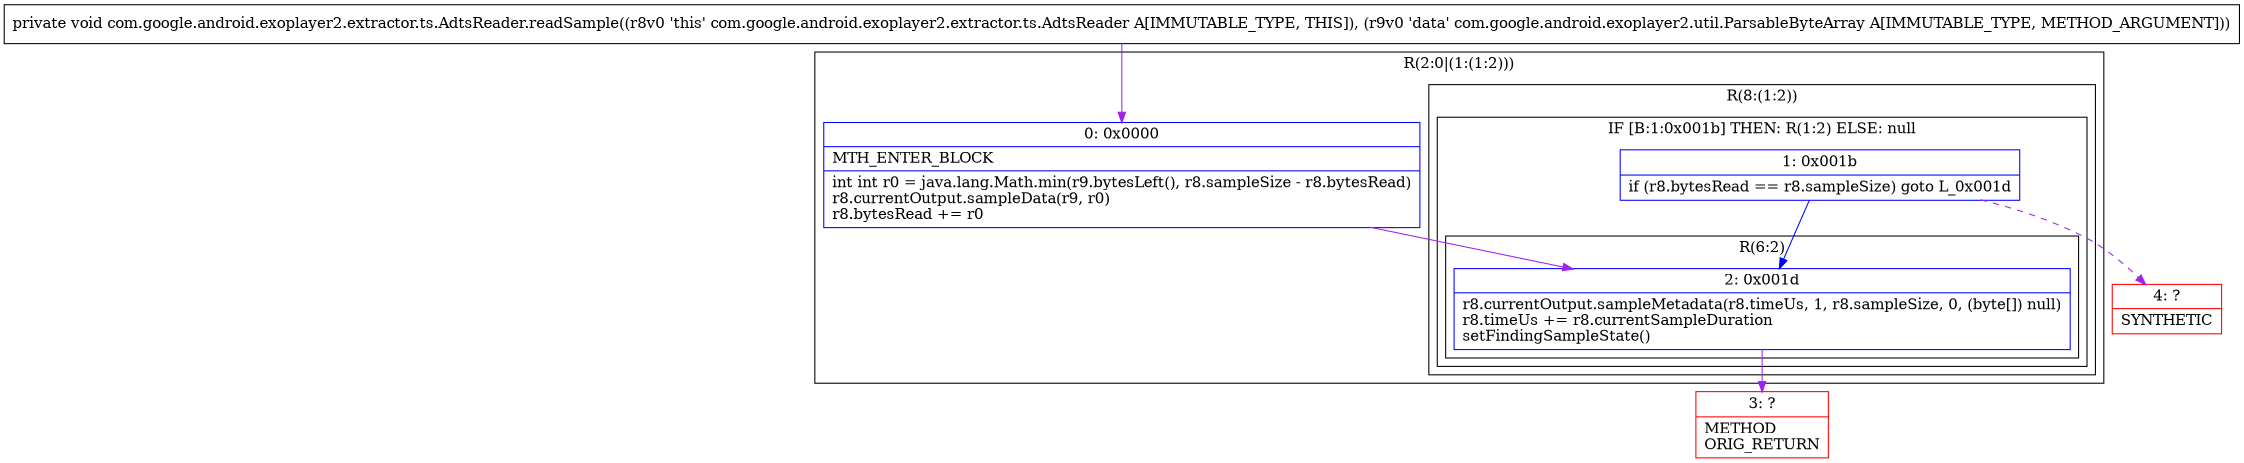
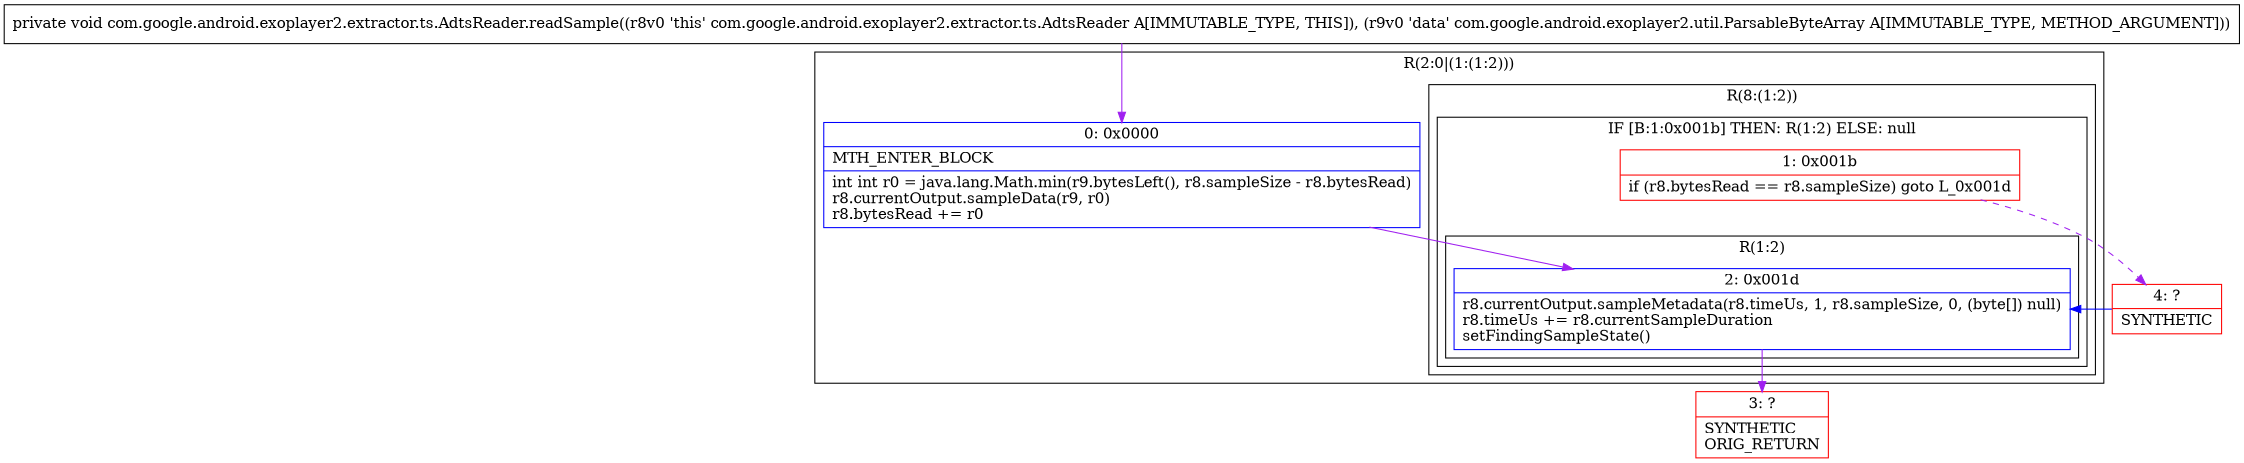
(1820, 175) -> (1820, 175)
(1797, 230) -> (2097, 309)
(1762, 248) -> (1762, 248)
(1741, 429) -> (1751, 429)
